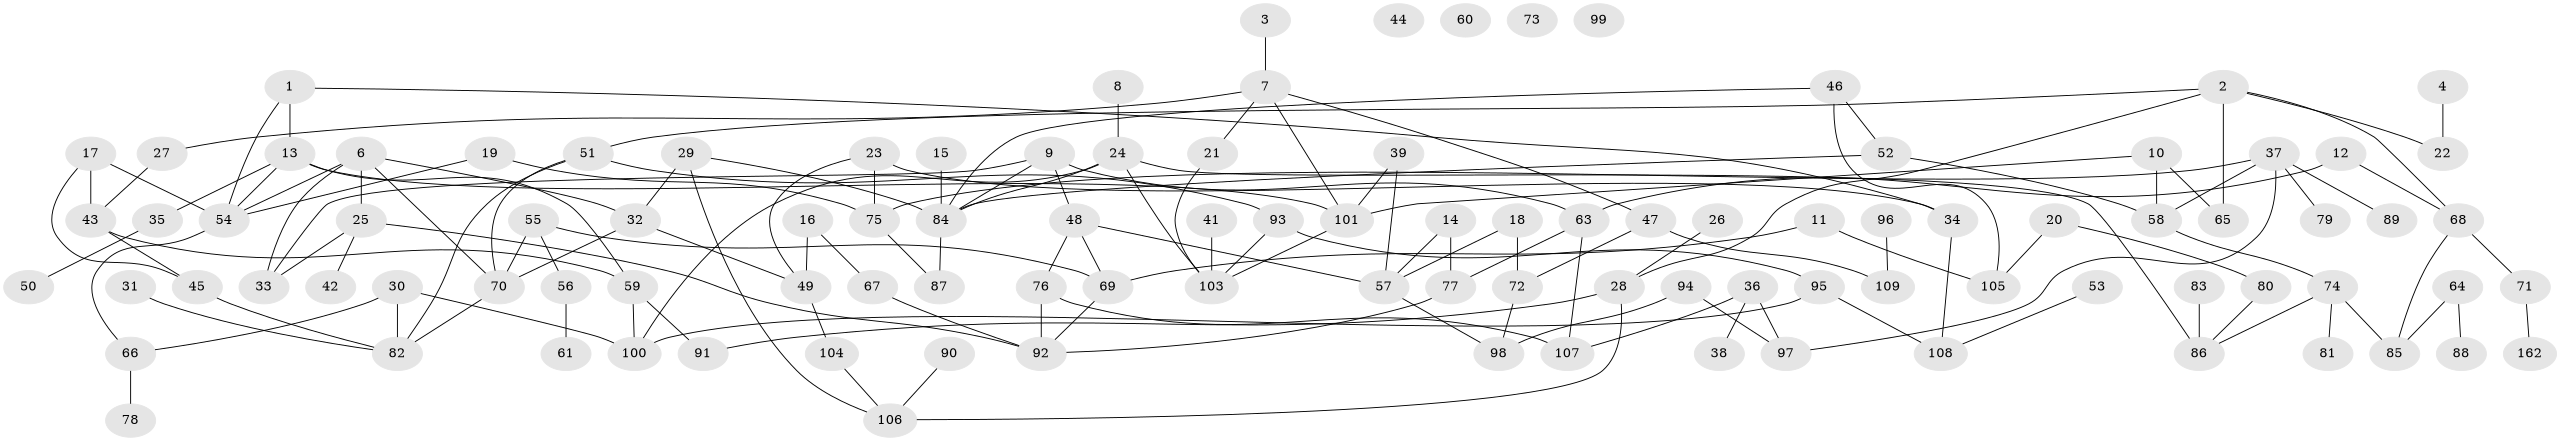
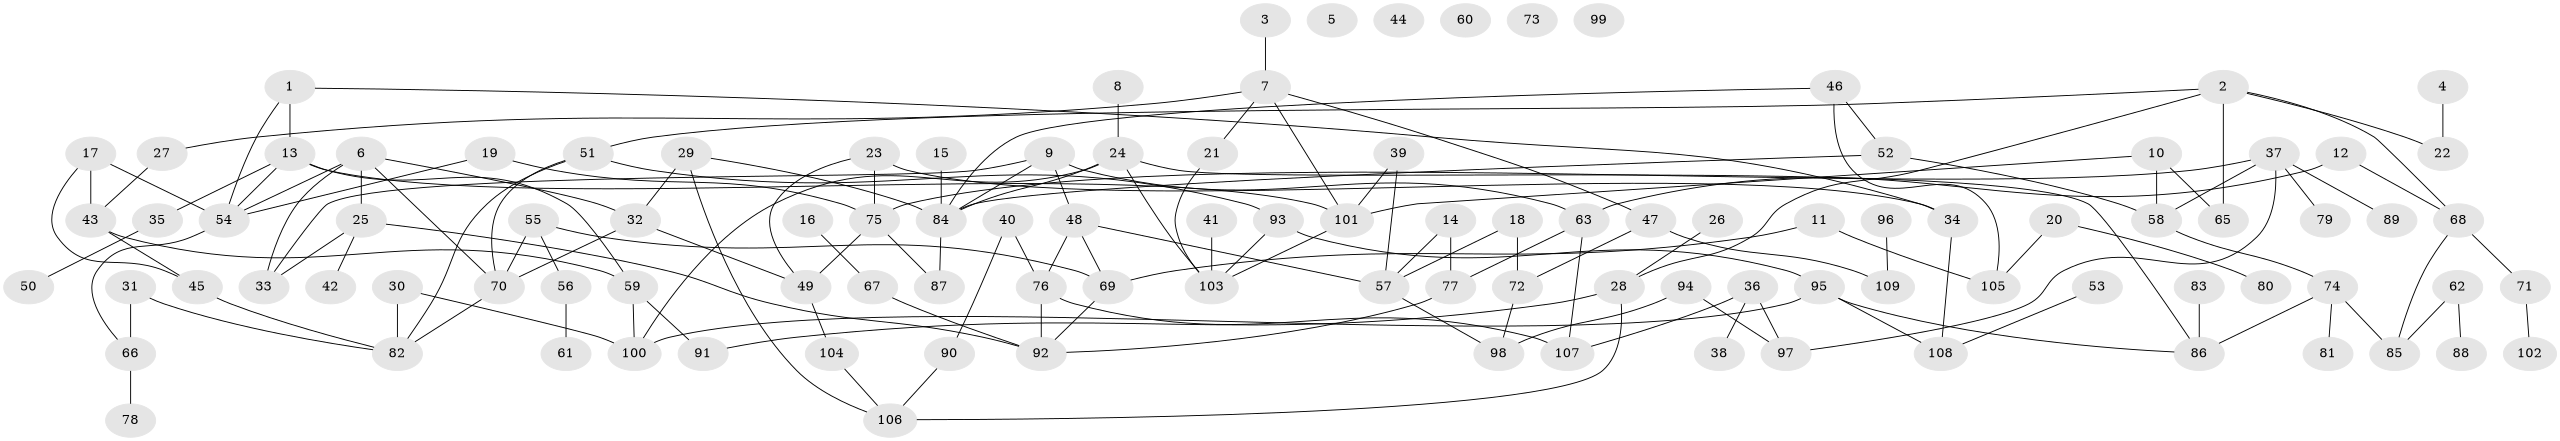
none -> (1332, 20)
none -> (1008, 220)
(807, 254) -> (836, 258)
(2458, 287) -> (2458, 287)
(2233, 320) -> (2005, 336)
(279, 327) -> (131, 321)
(2530, 354) -> (2530, 354)
